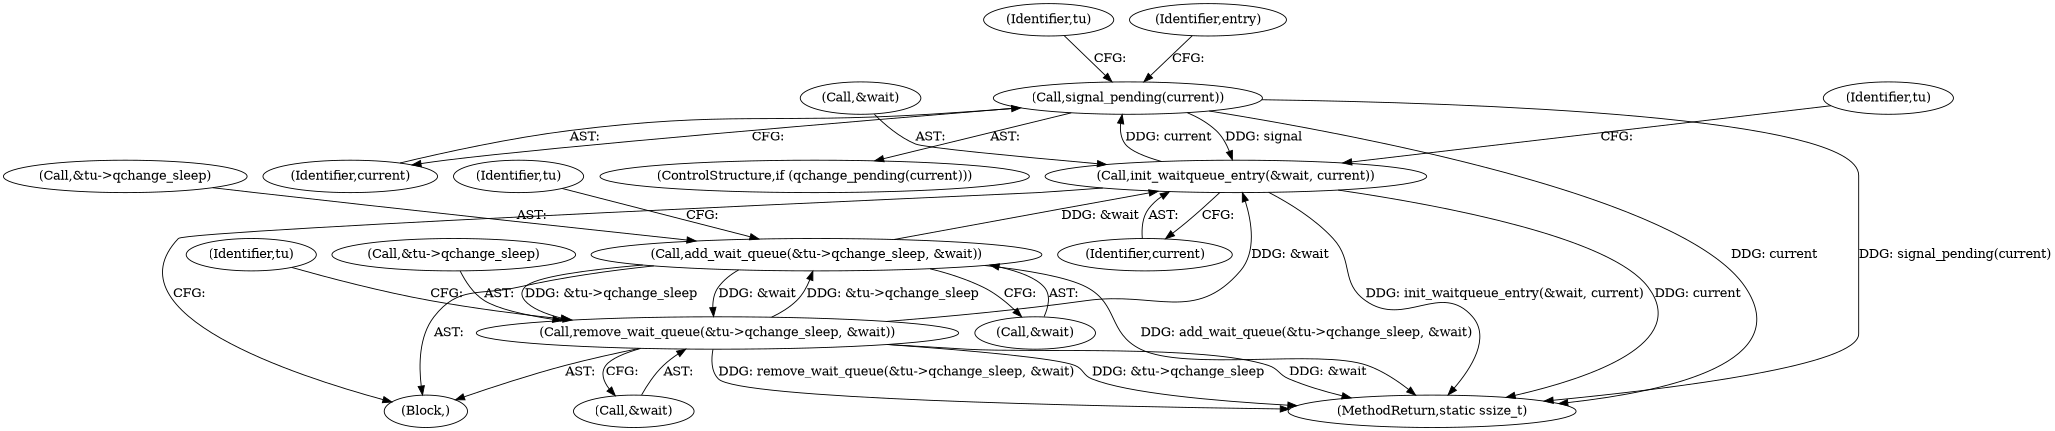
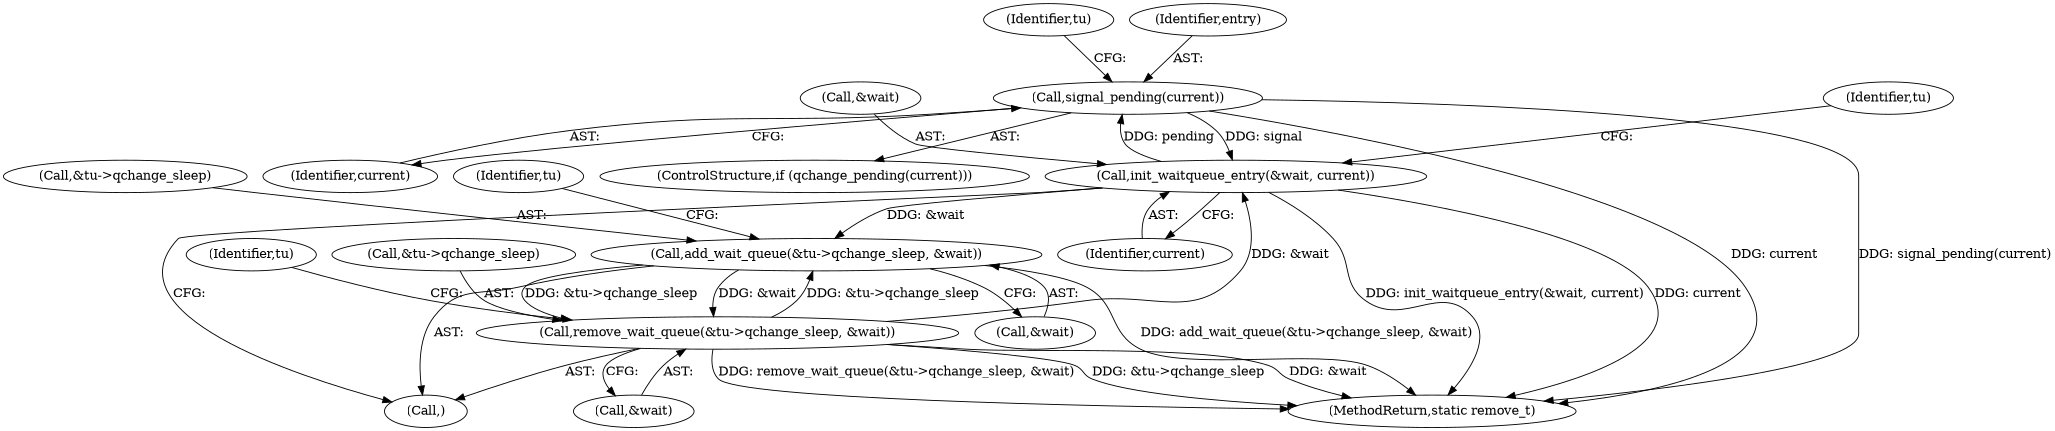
(1190, 59) -> (1190, 59)
(1169, 137) -> (1169, 137)
(1022, 216) -> (929, 203)
(426, 411) -> (426, 411)
(1432, 411) -> (1432, 411)
